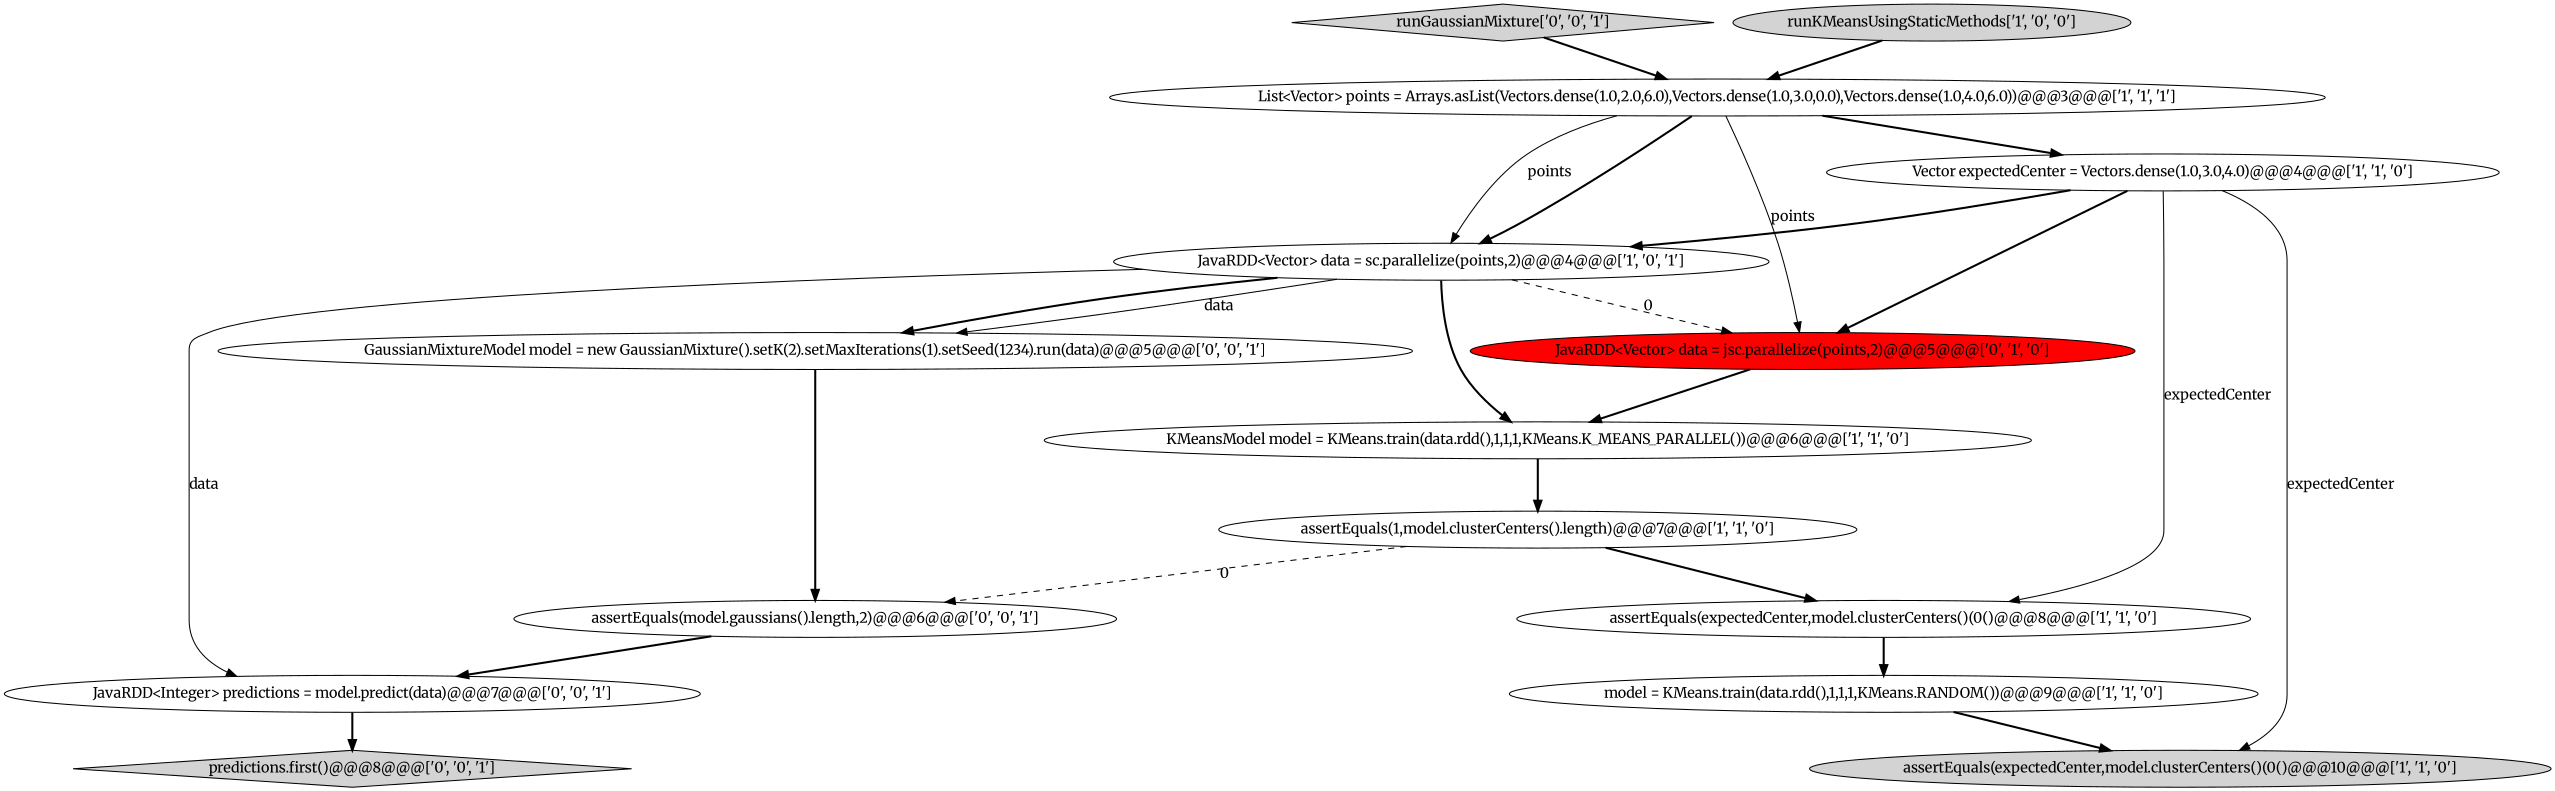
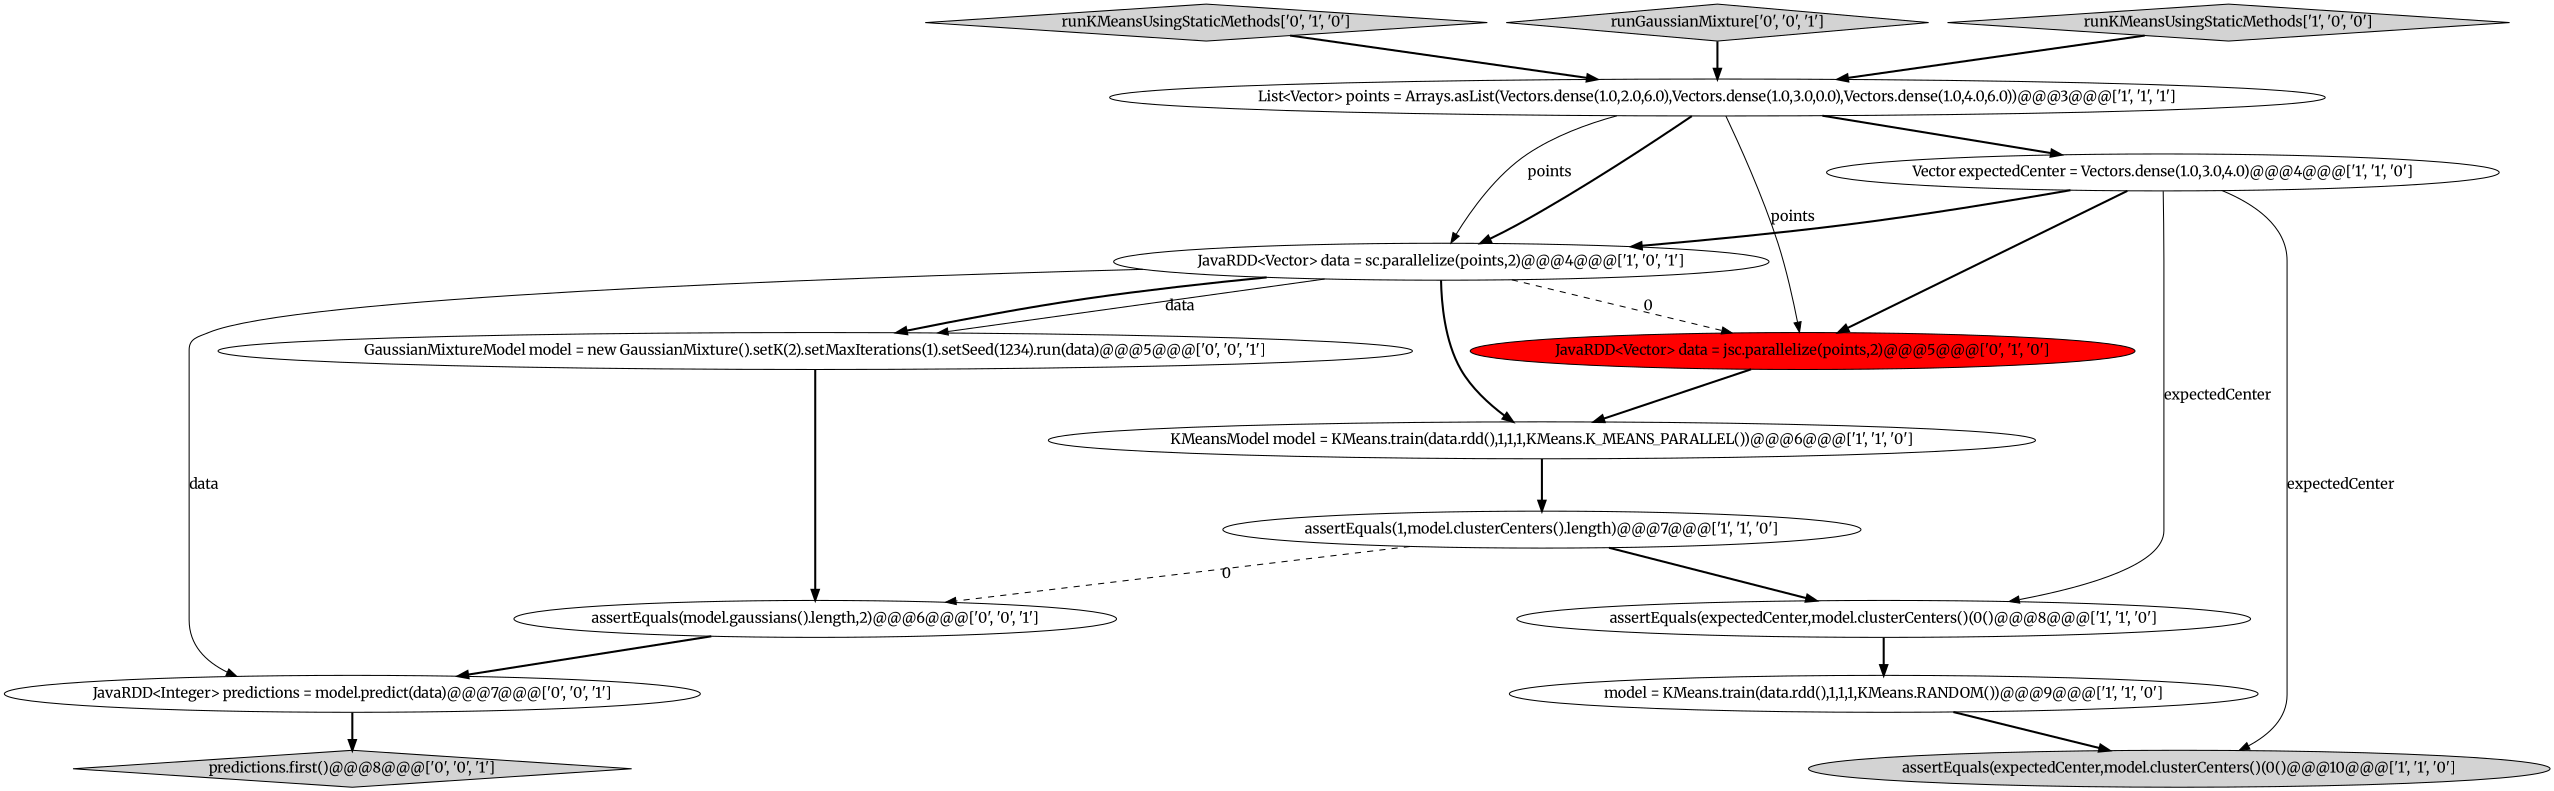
none -> (1206, 23)
(1932, 23) -> (2229, 23)
